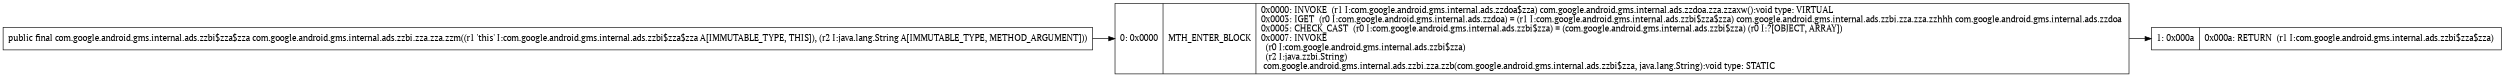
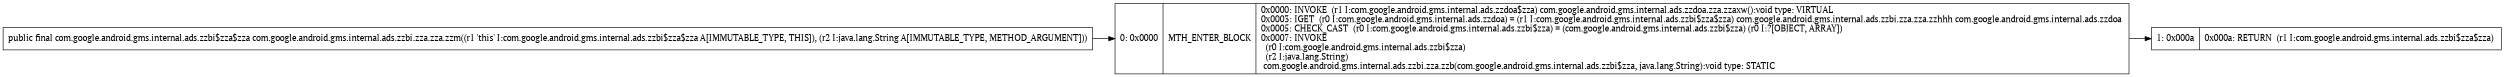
(1304, 57) -> (1305, 57)
